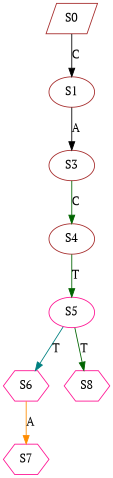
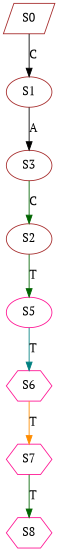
(72, 239) -> (29, 239)
(78, 345) -> (29, 492)
(30, 423) -> (33, 423)
